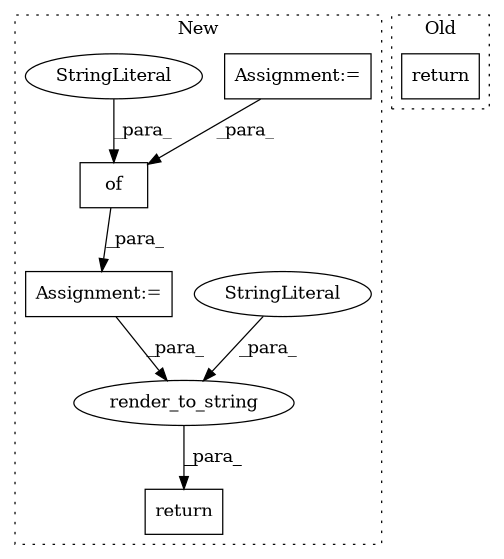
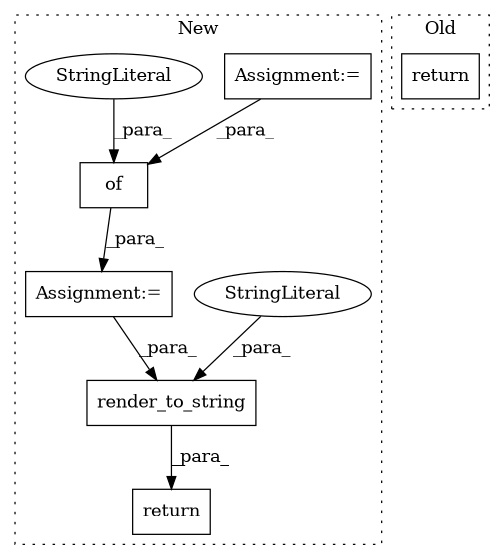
(184, 403) -> (171, 403)
